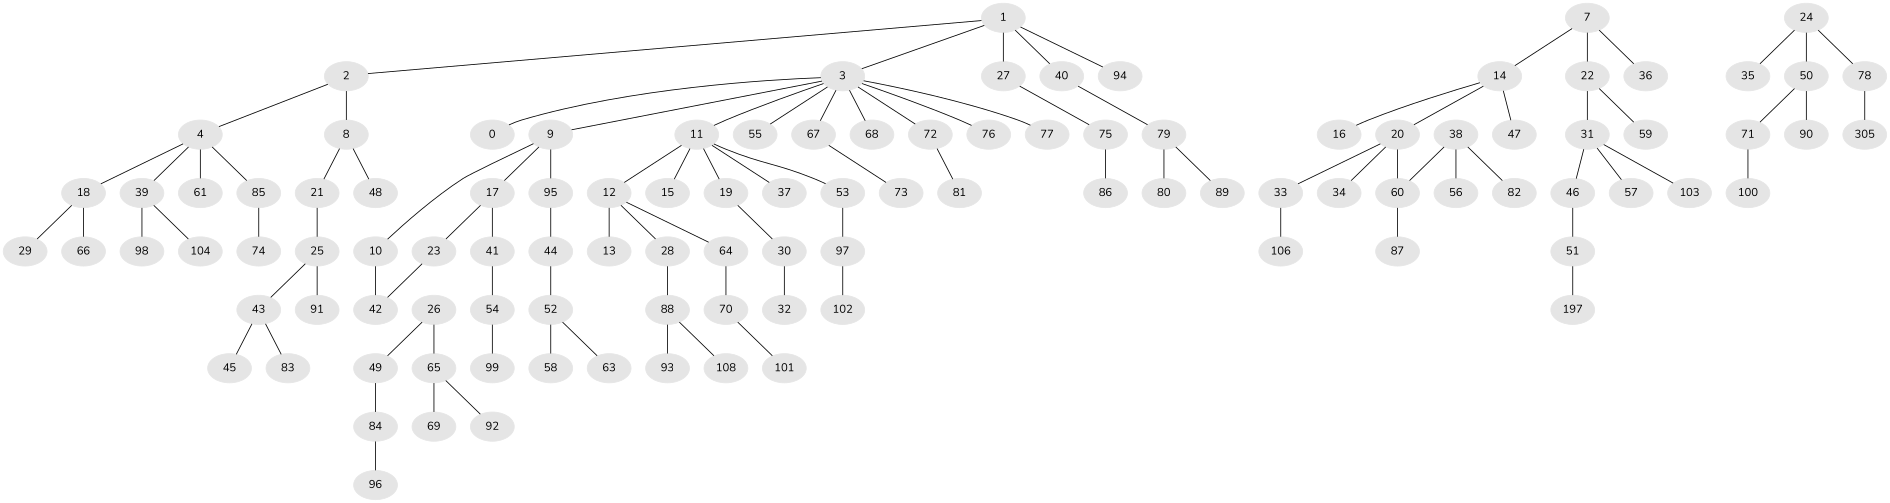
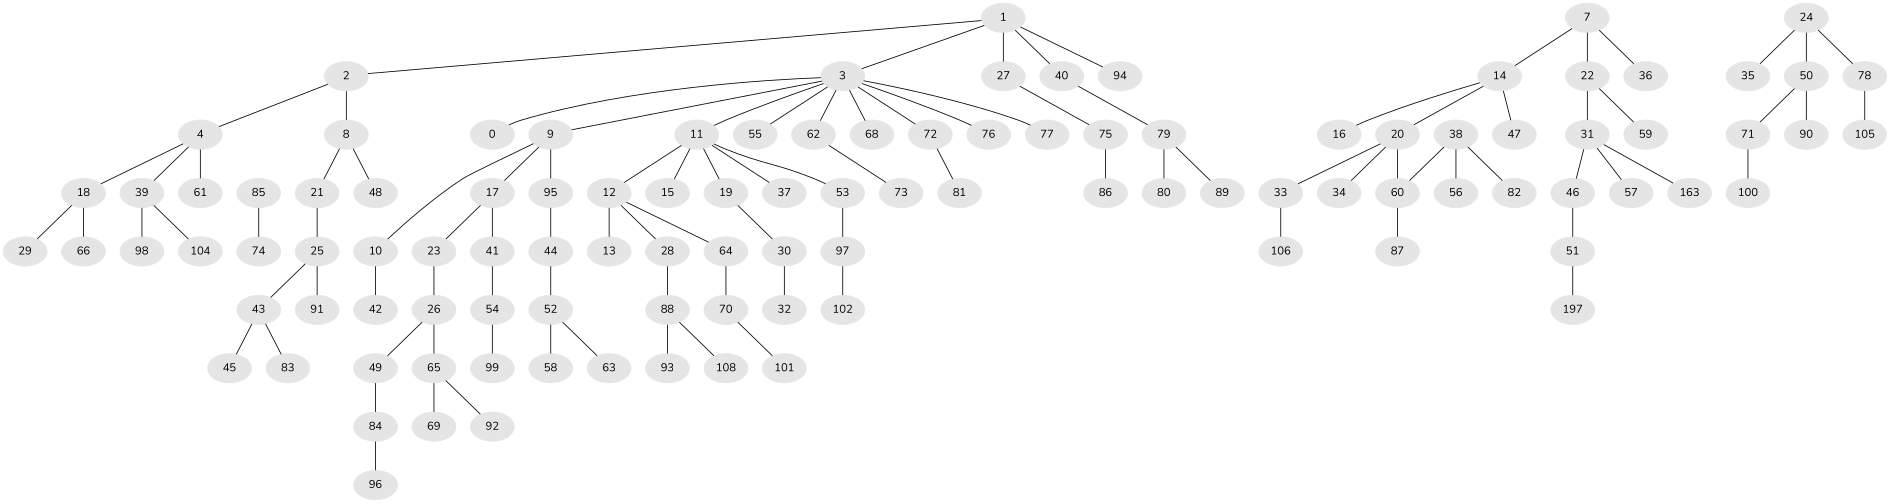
(814, 135) -> (814, 135)
(1865, 135) -> (1865, 135)
(229, 164) -> none
(1690, 193) -> (1690, 193)
(405, 281) -> (434, 281)
